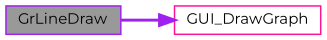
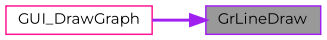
(140, 20) -> (171, 20)
